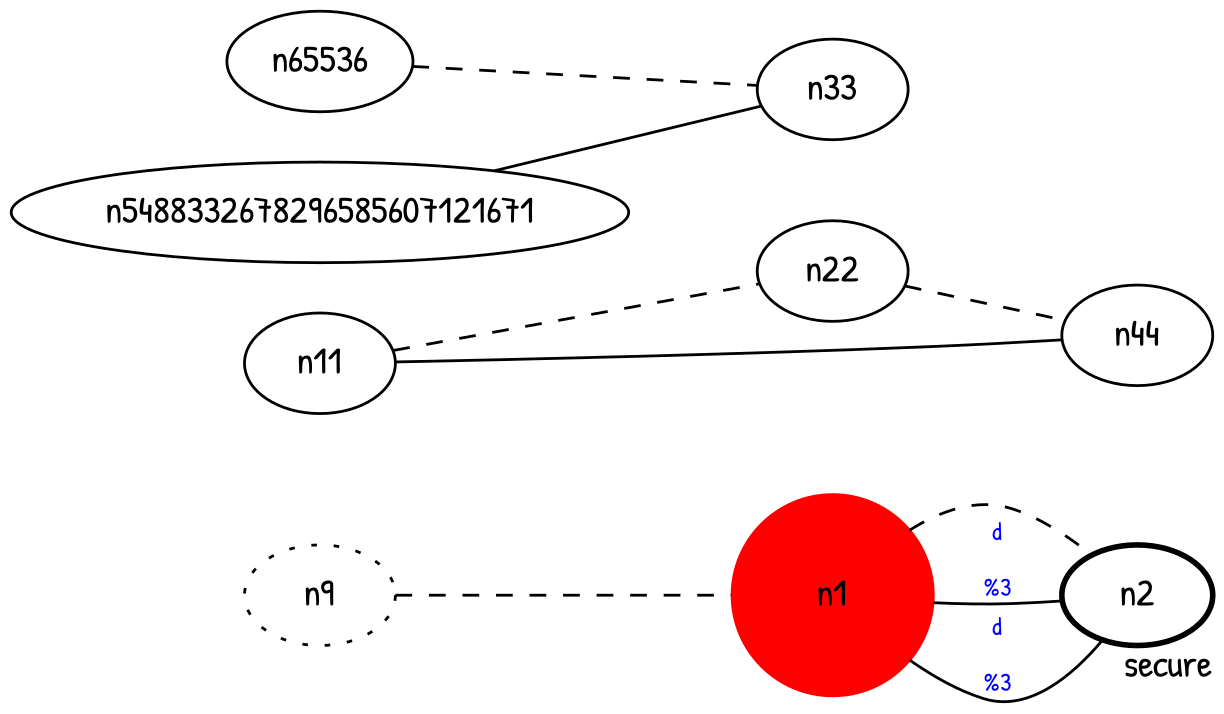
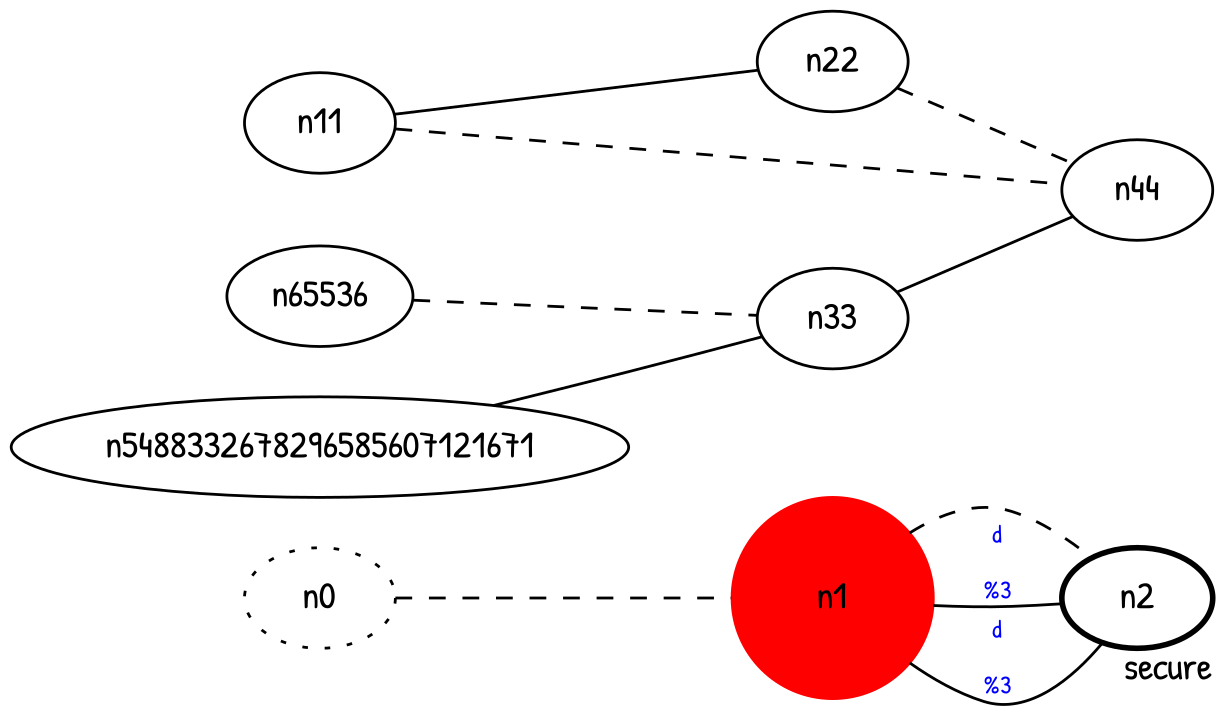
none -> (985, 254)
(576, 317) -> (576, 92)
(729, 354) -> (729, 156)
(320, 595) -> (320, 598)
